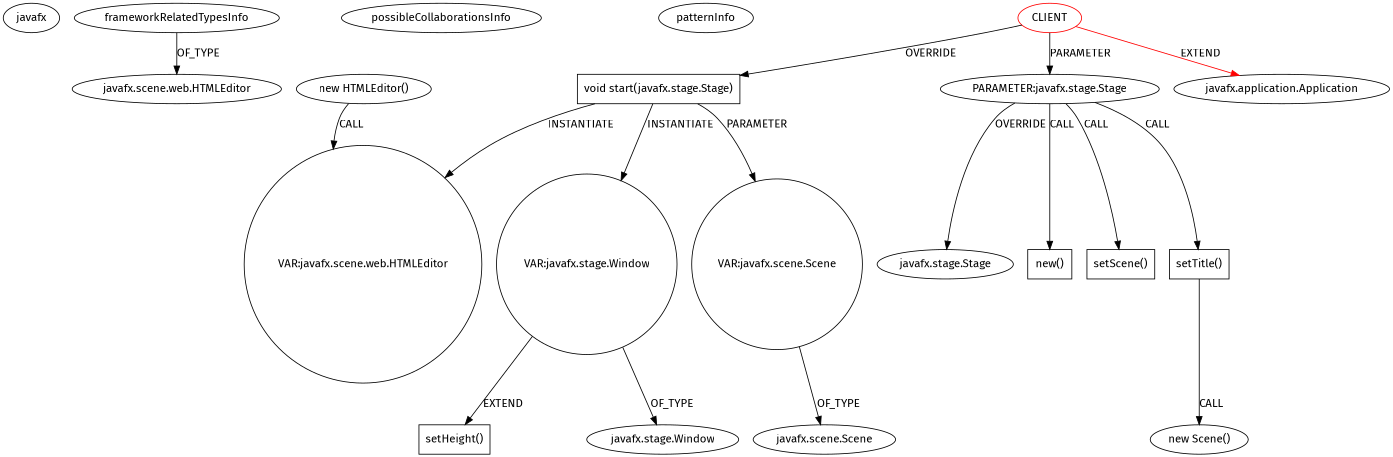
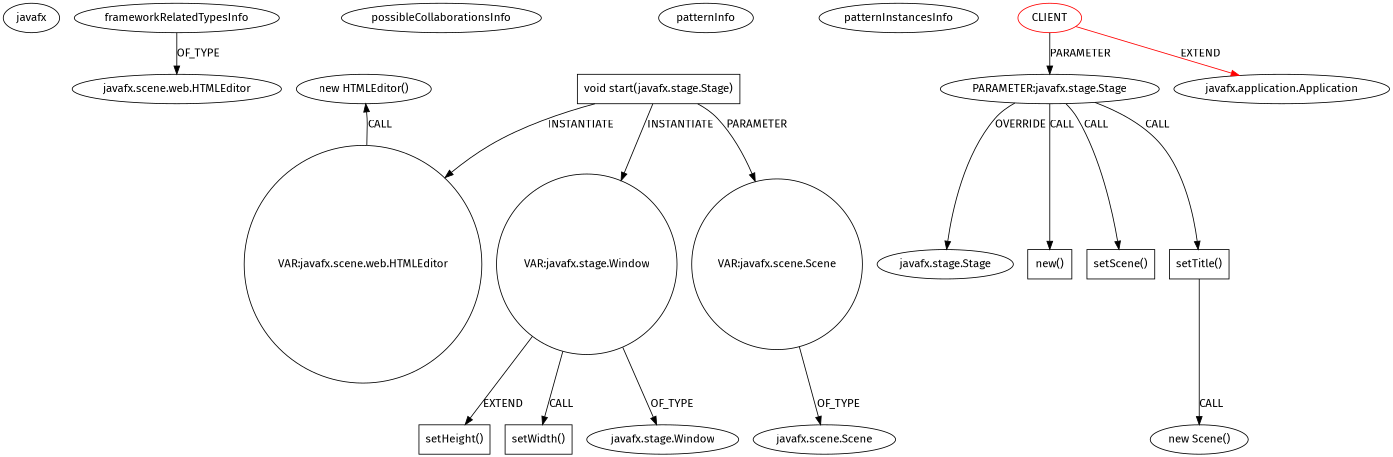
none -> (899, 18)
(885, 51) -> none
(338, 121) -> (367, 129)
none -> (539, 440)
